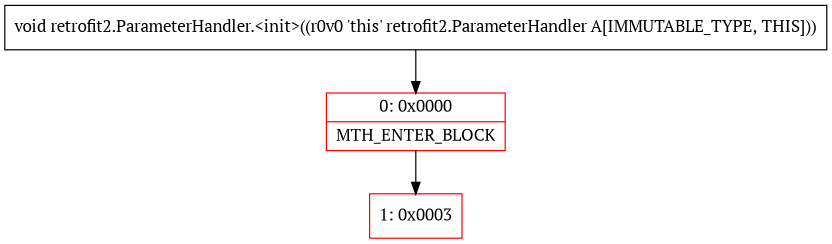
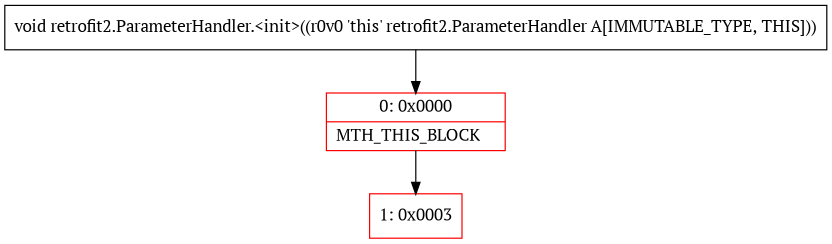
(416, 136) -> (409, 136)
